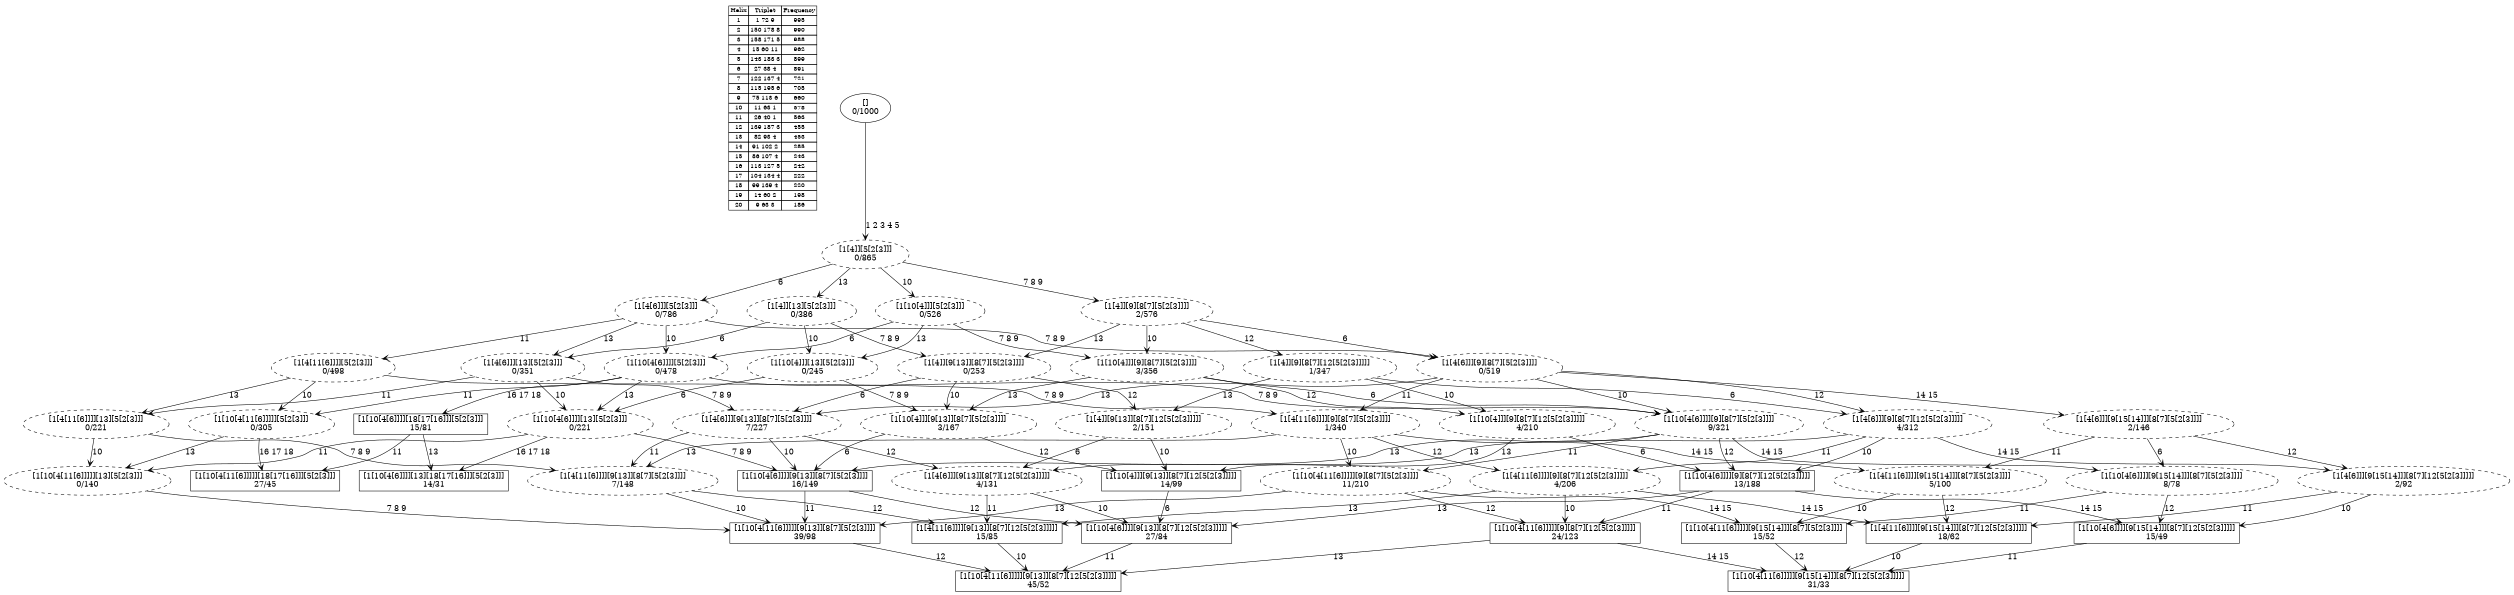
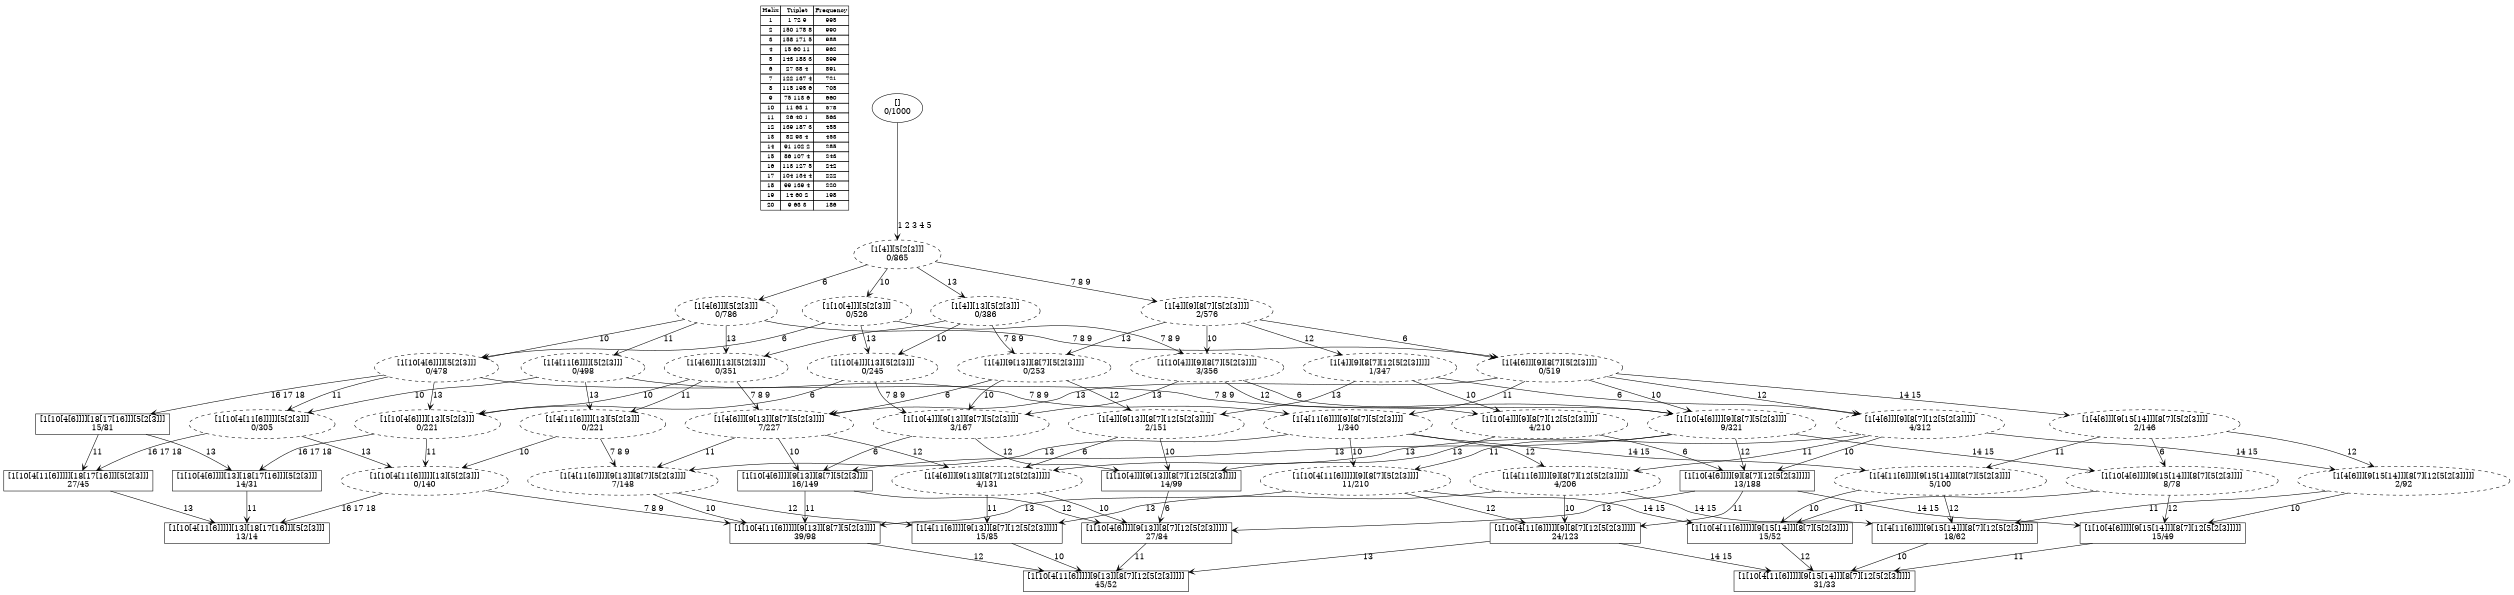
(707, 449) -> none
none -> (247, 533)
